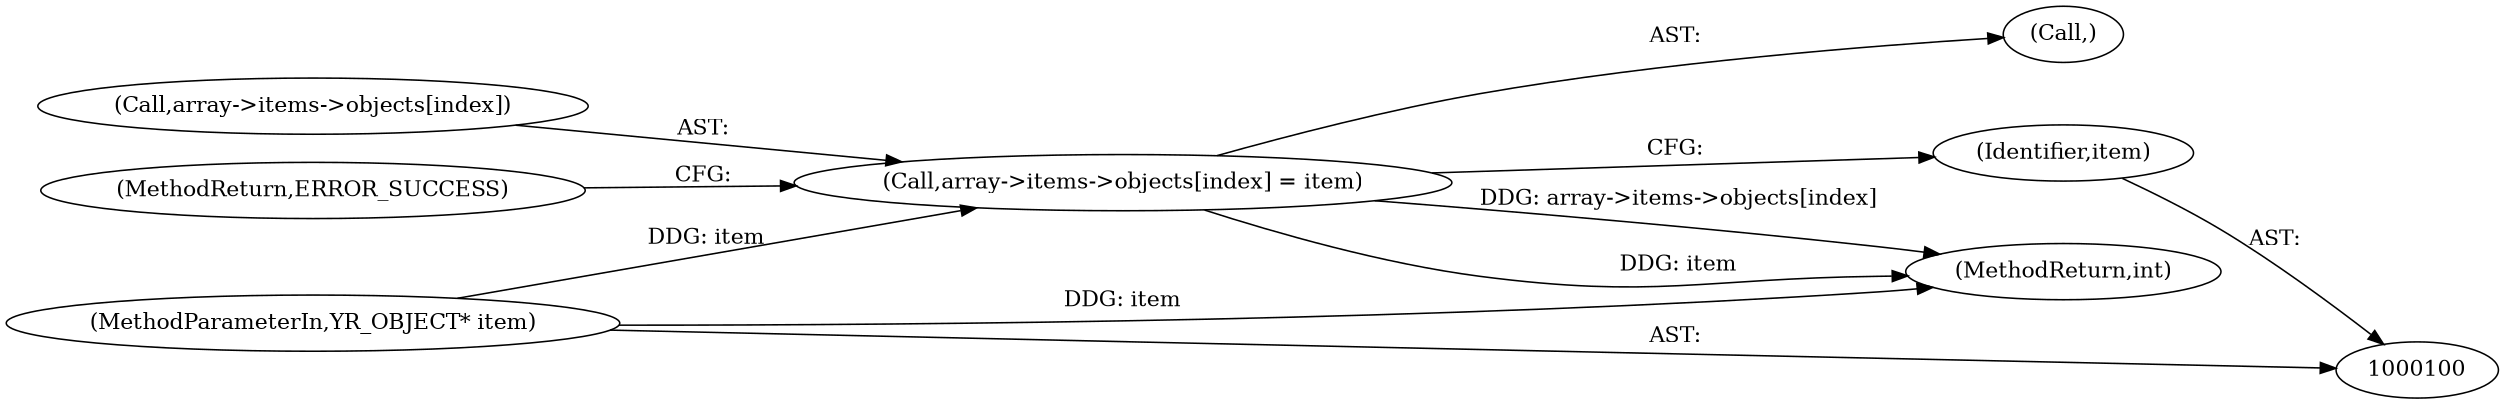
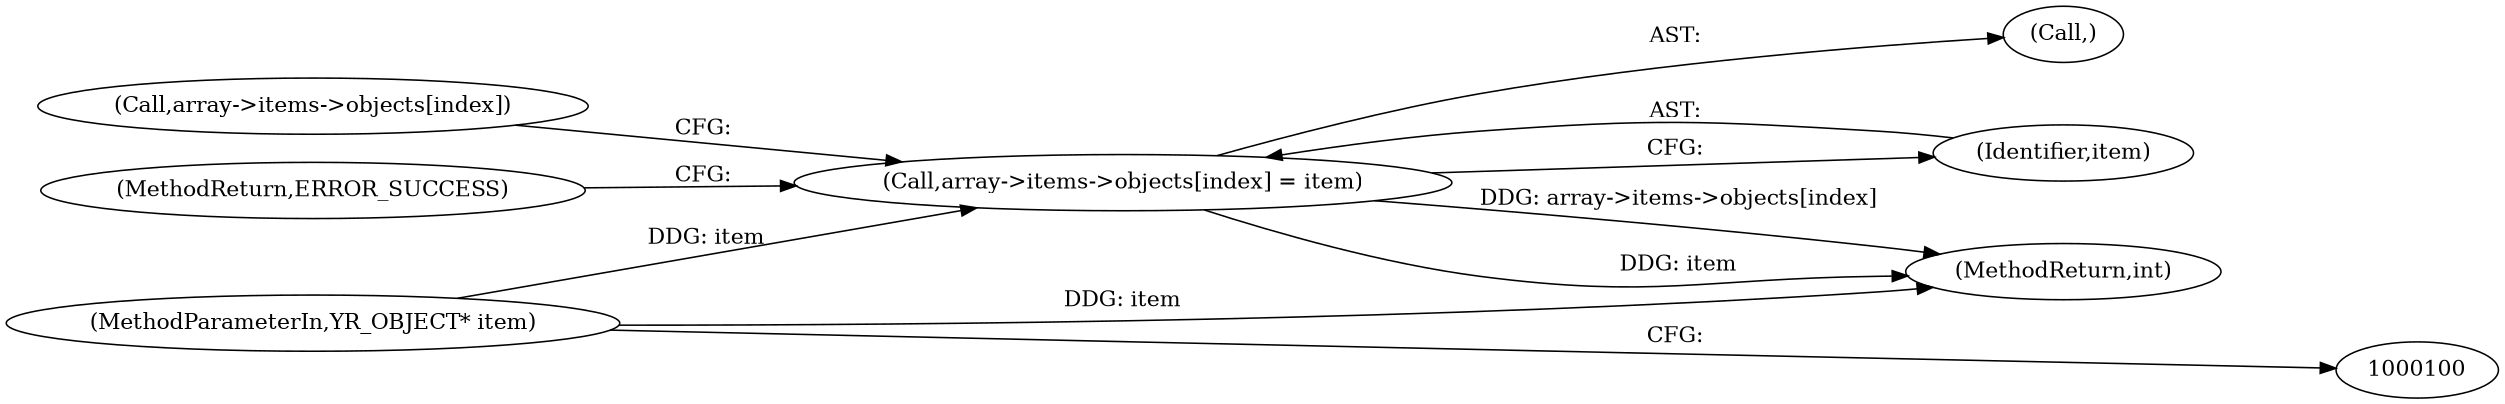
(707, 129) -> (707, 129)
(2251, 249) -> (1617, 123)
(1679, 336) -> (1679, 336)
